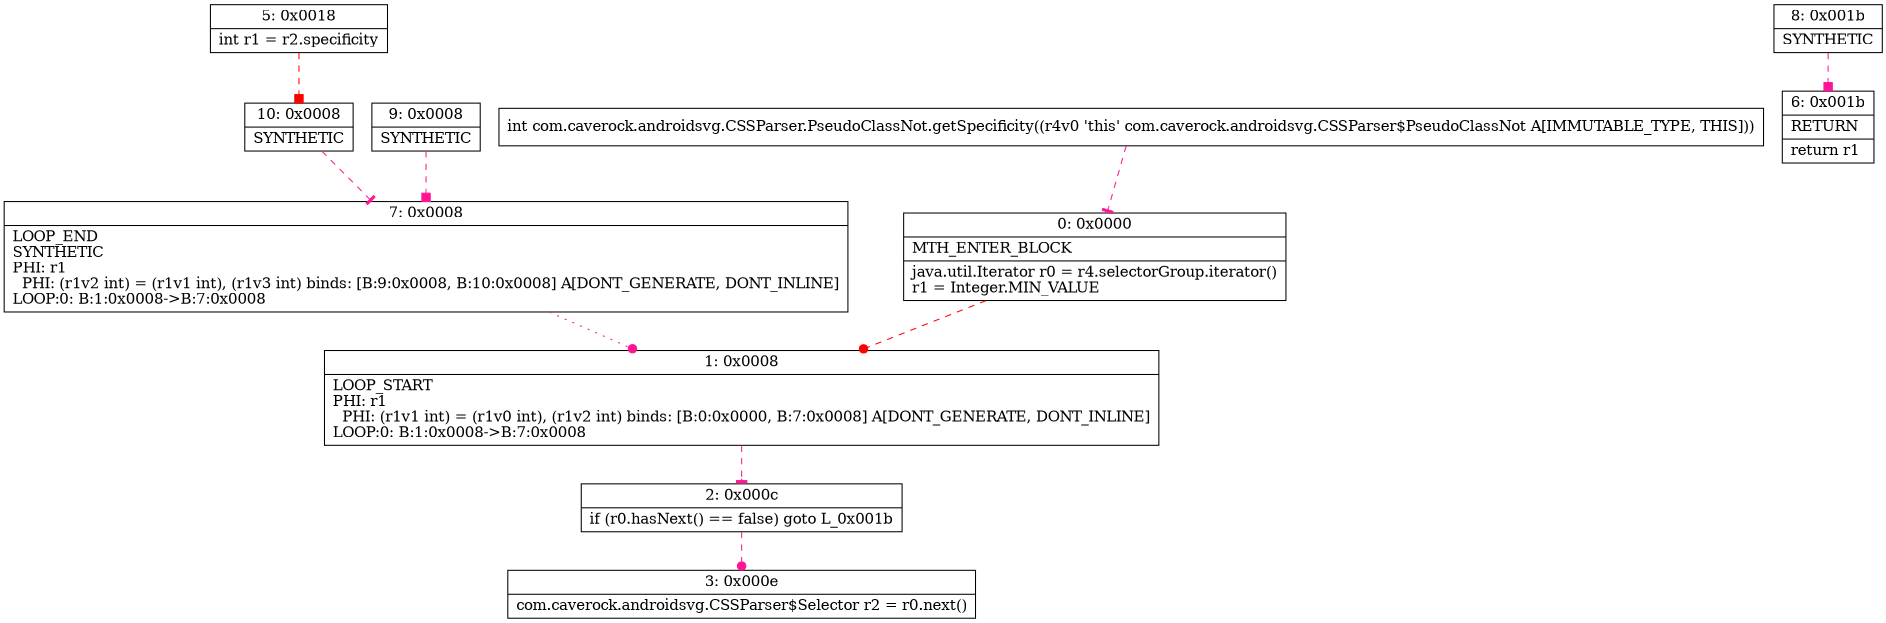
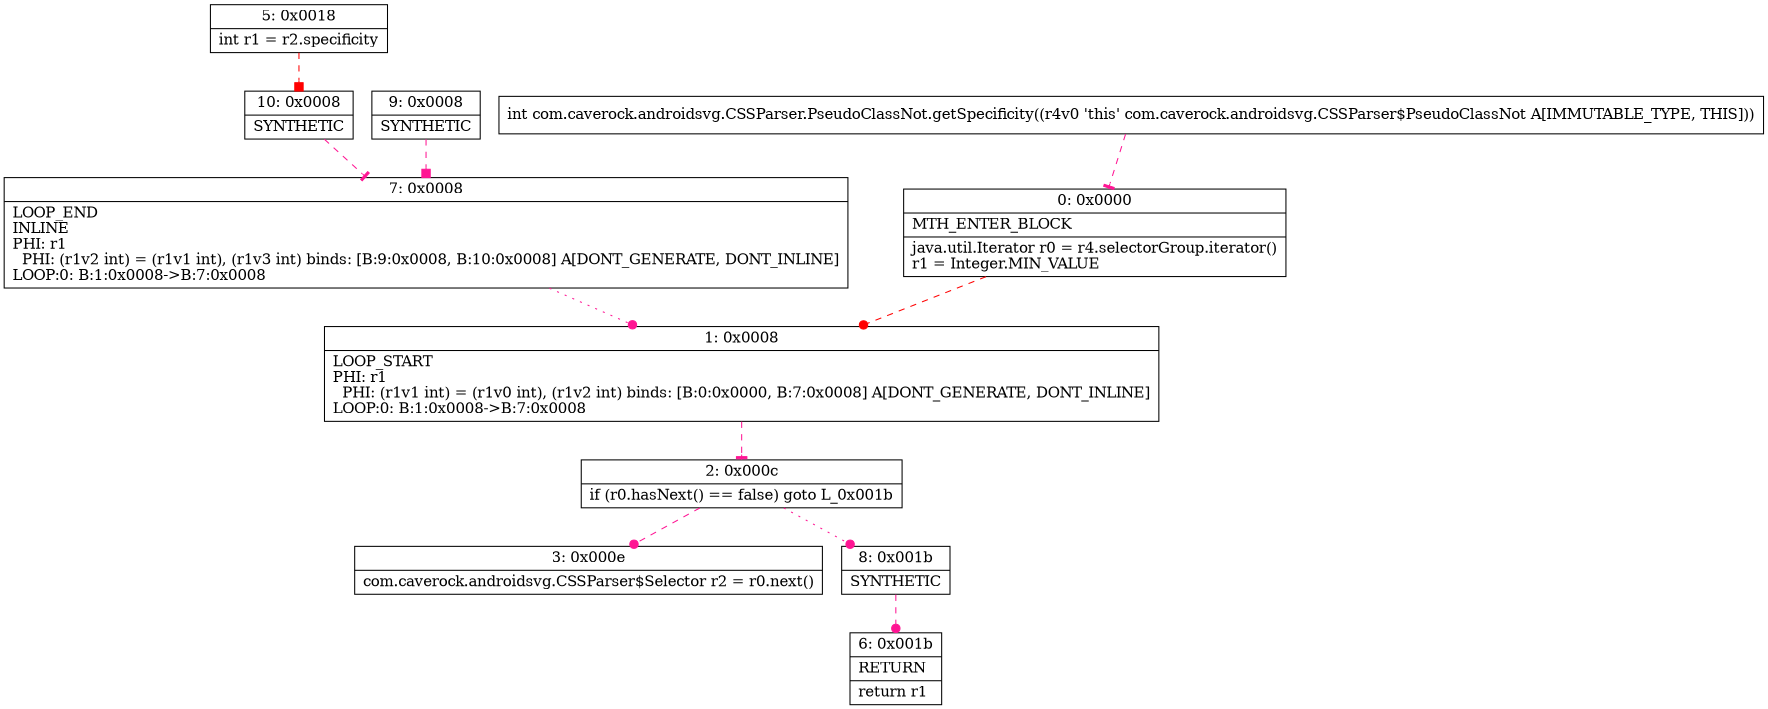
(1828, 67) -> (896, 609)
(58, 253) -> (41, 229)
none -> (815, 525)
